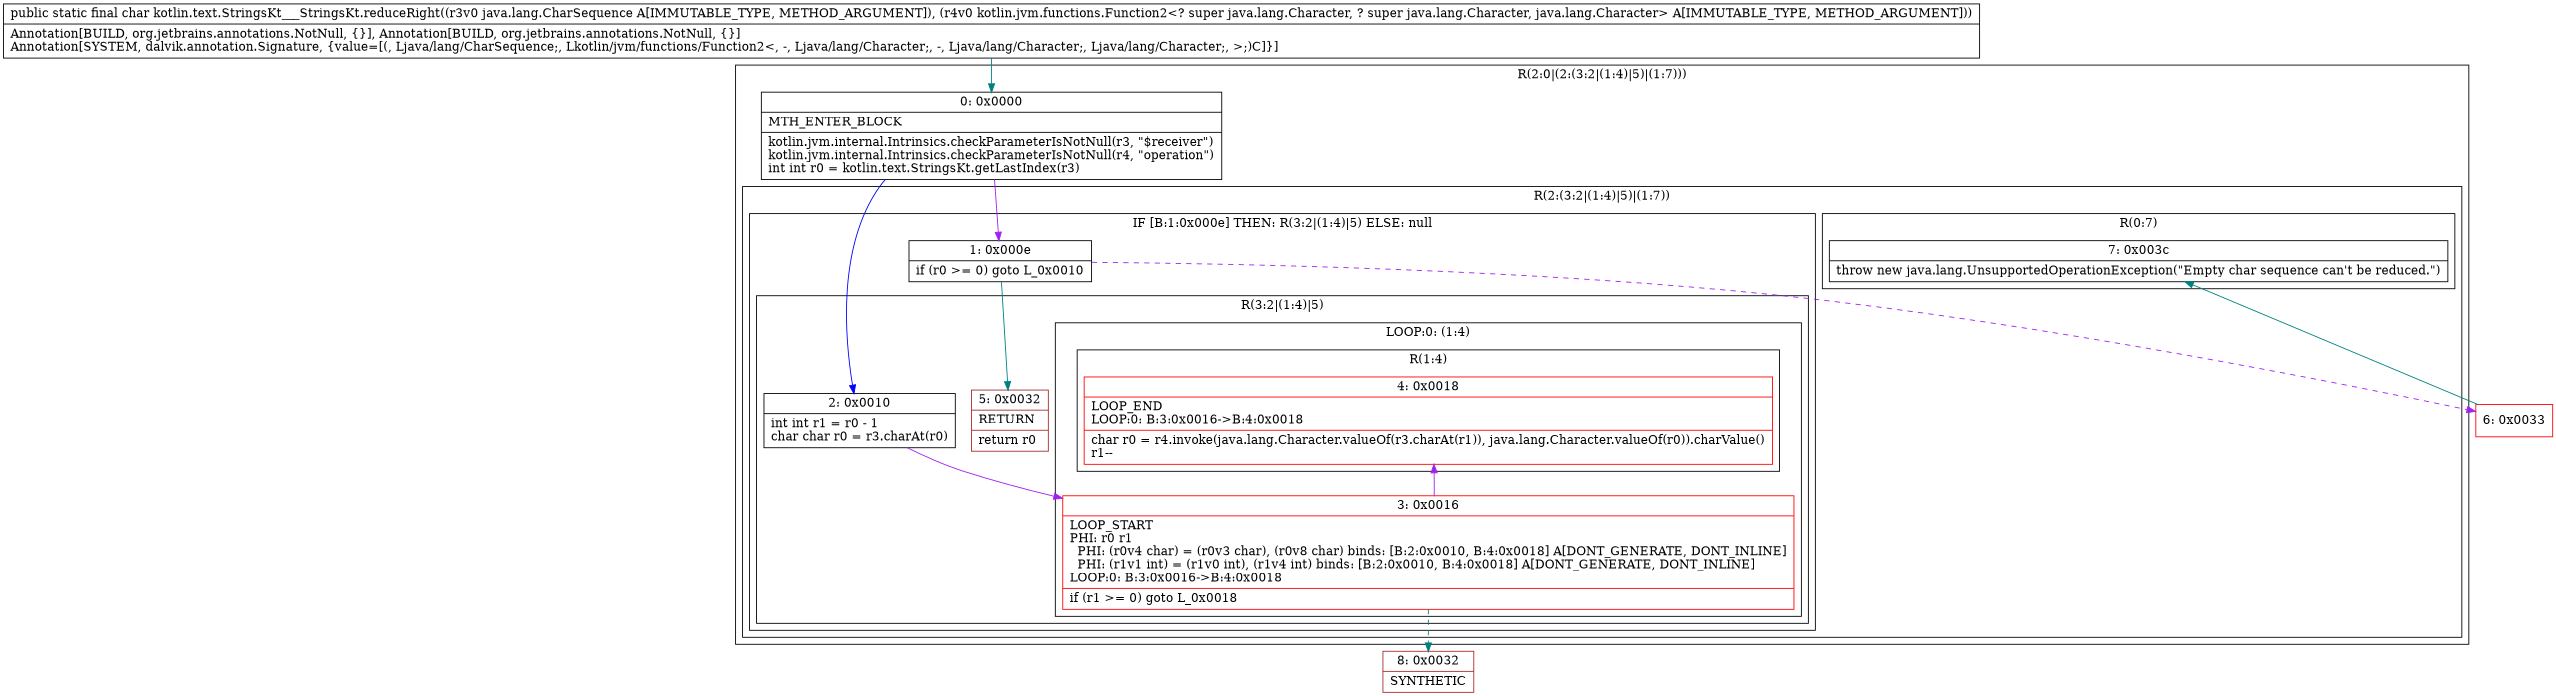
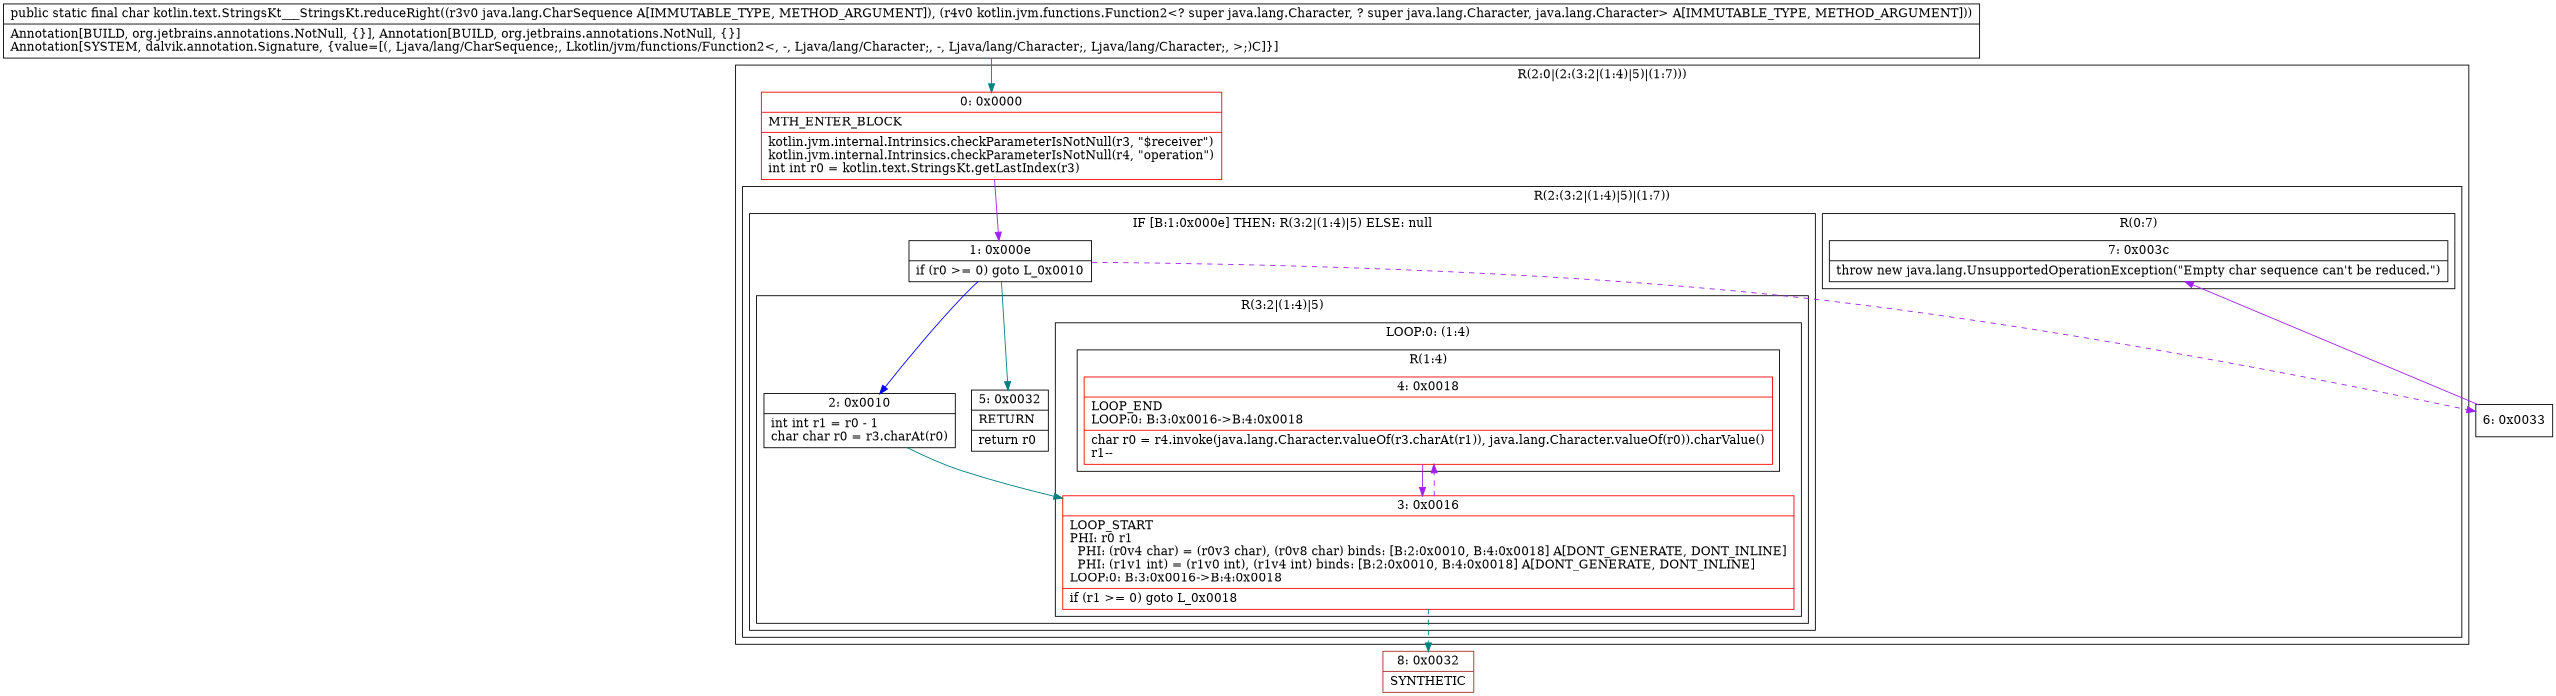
(992, 136) -> (992, 136)
(849, 278) -> (930, 333)
(2336, 345) -> (2336, 345)
(1010, 421) -> (1010, 421)
(2514, 421) -> (2514, 421)
(979, 476) -> (979, 476)
none -> (1423, 477)
(1434, 485) -> (1434, 485)
